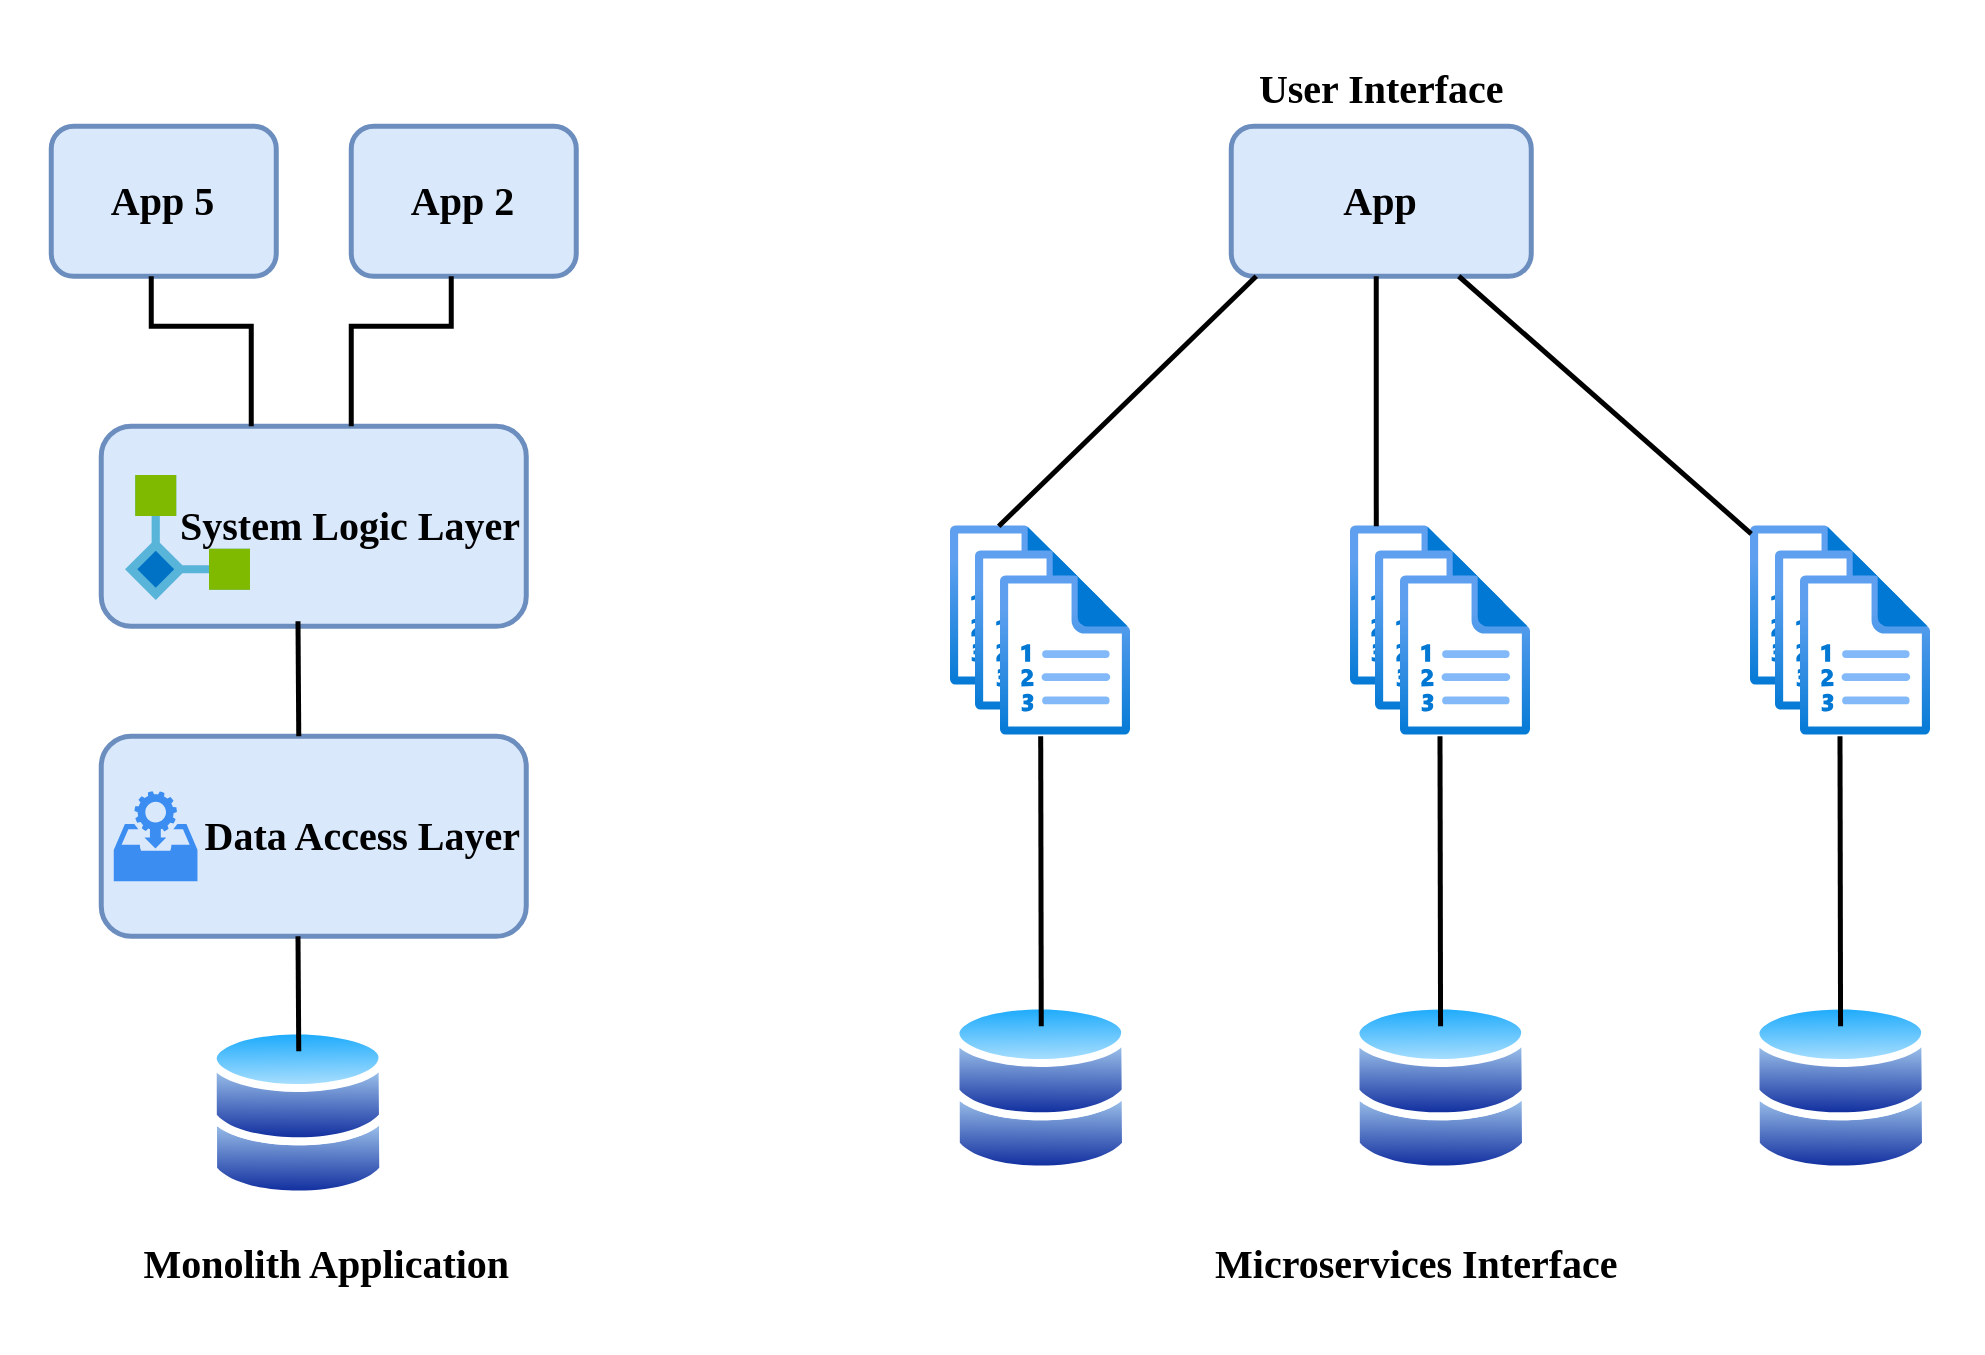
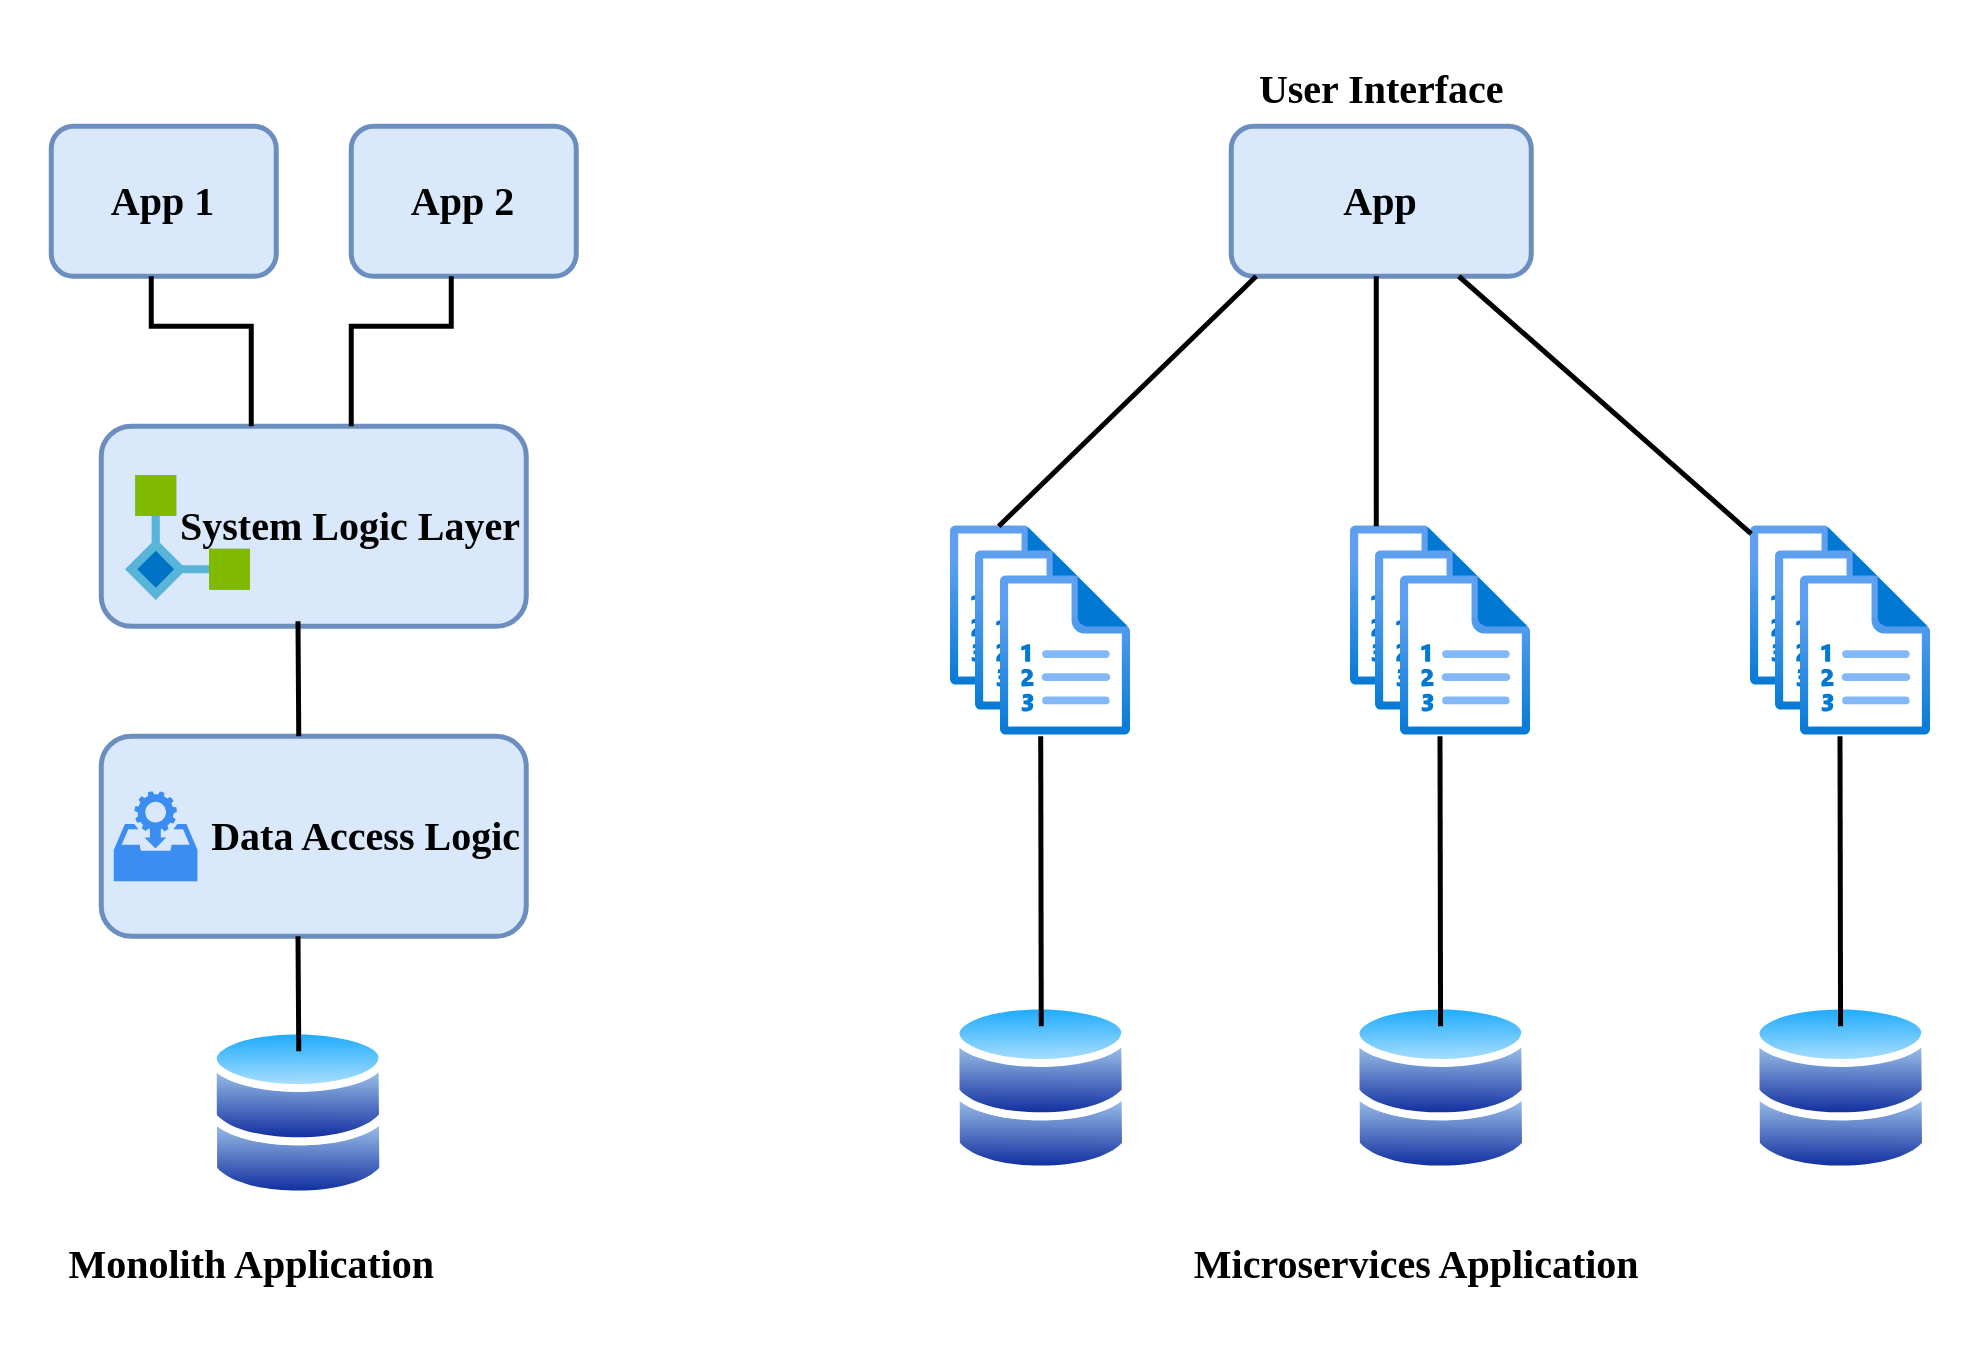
(164, 201) -> (164, 201)
(341, 836) -> (346, 836)
(326, 1264) -> (251, 1264)
(1418, 1264) -> (1418, 1264)
